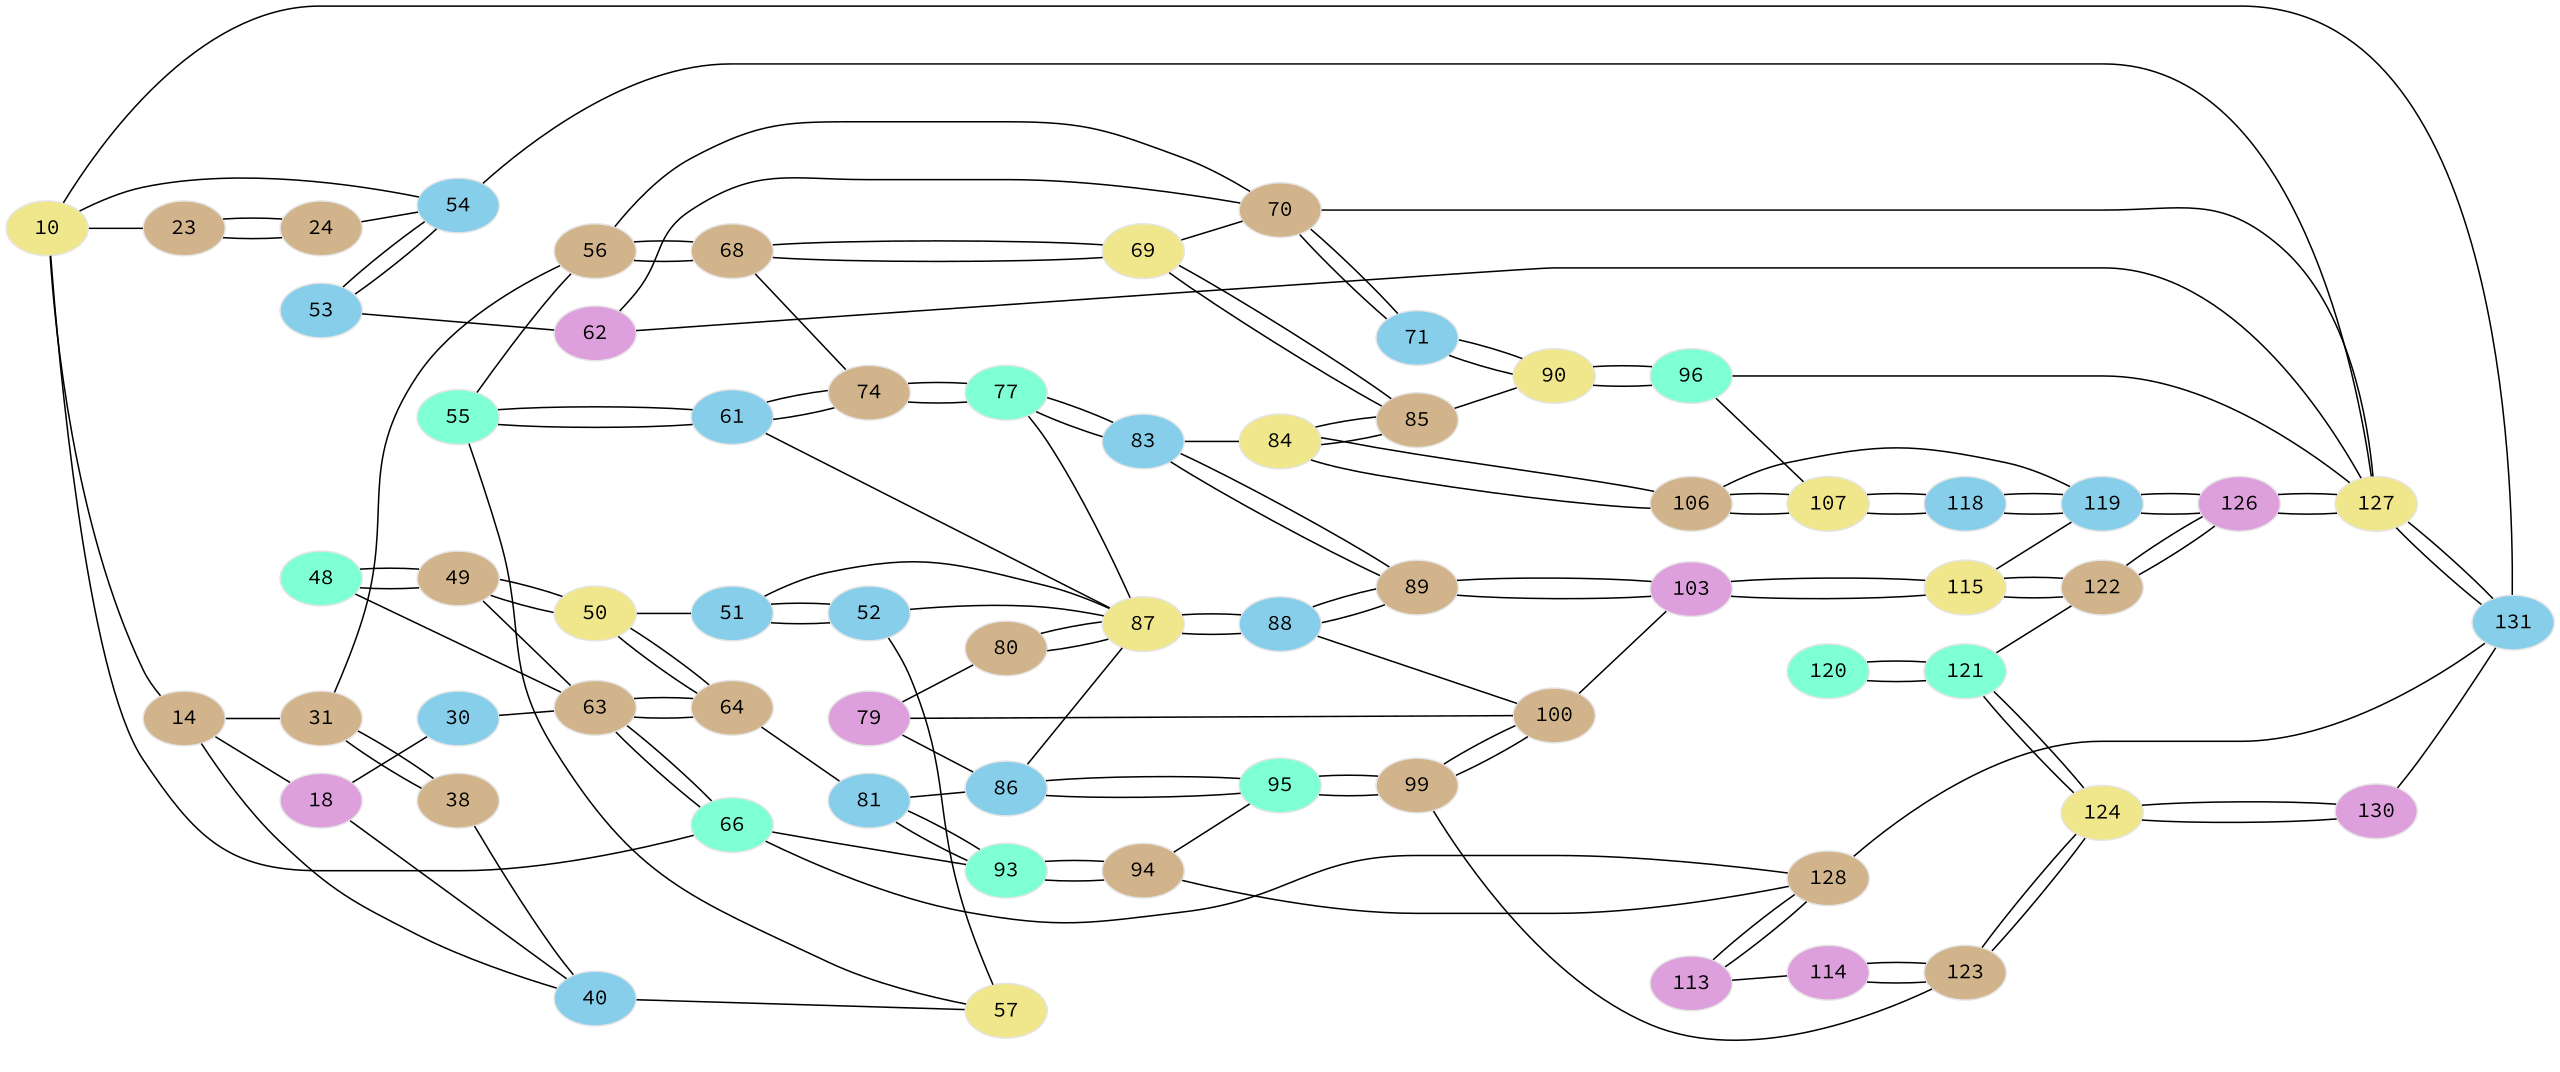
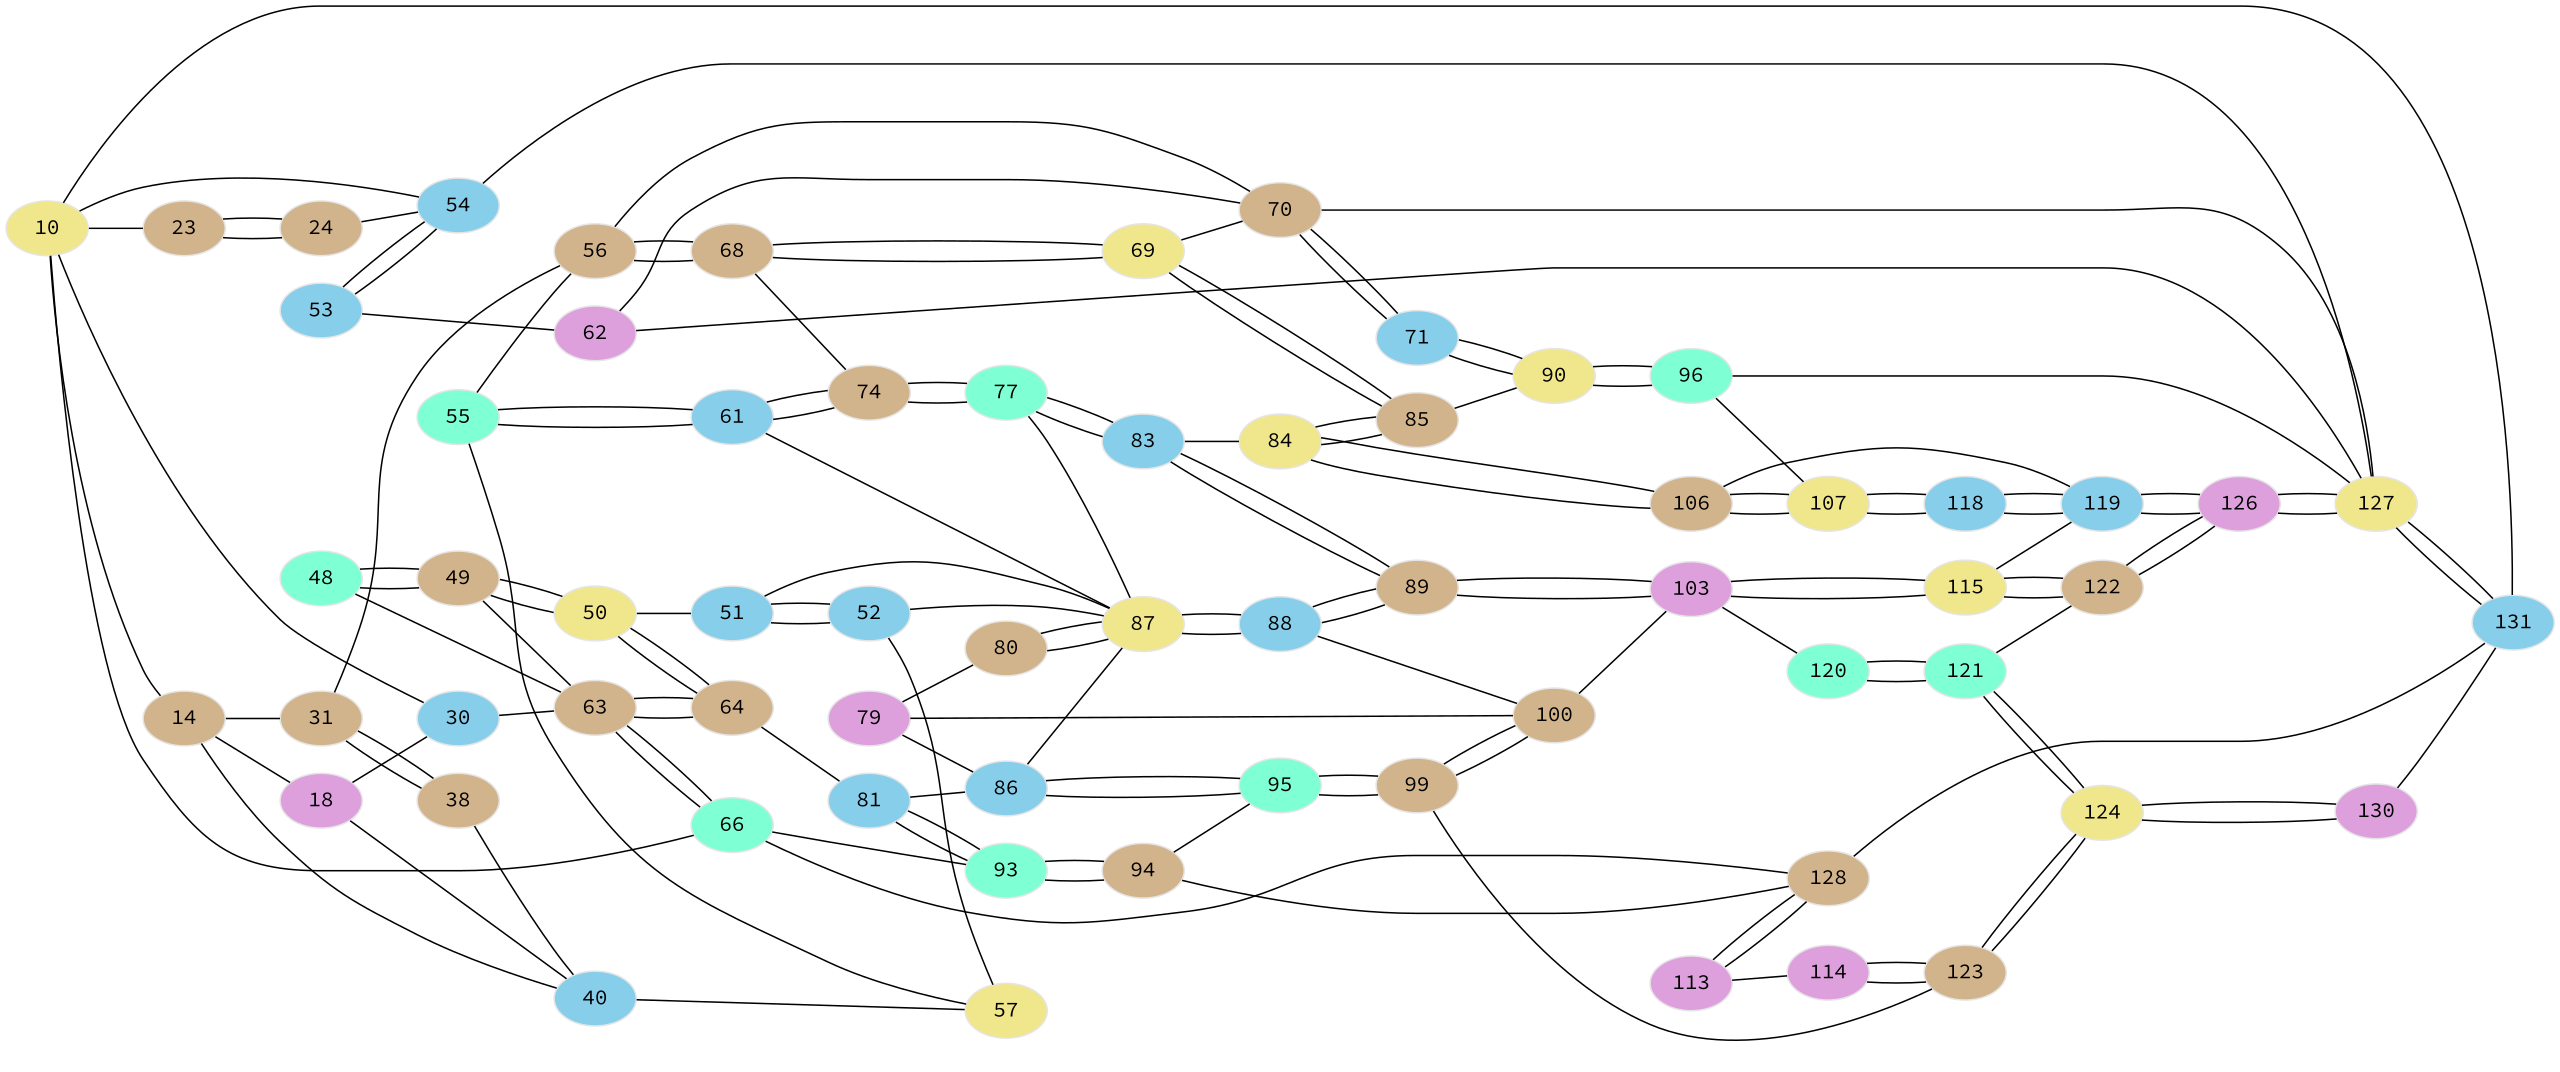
none -> (196, 518)
none -> (1760, 630)
